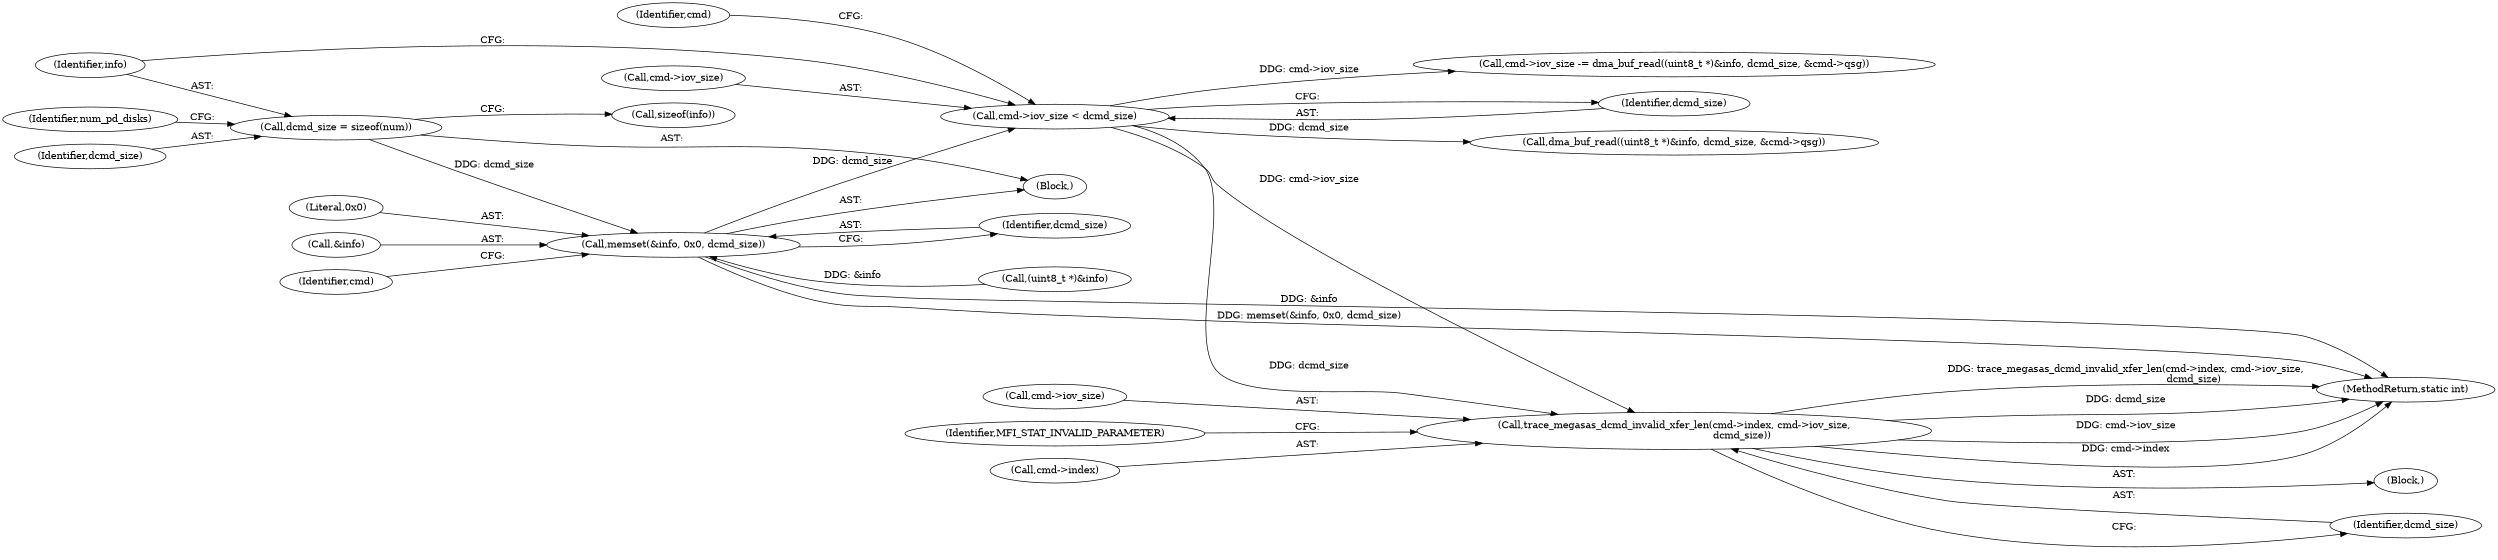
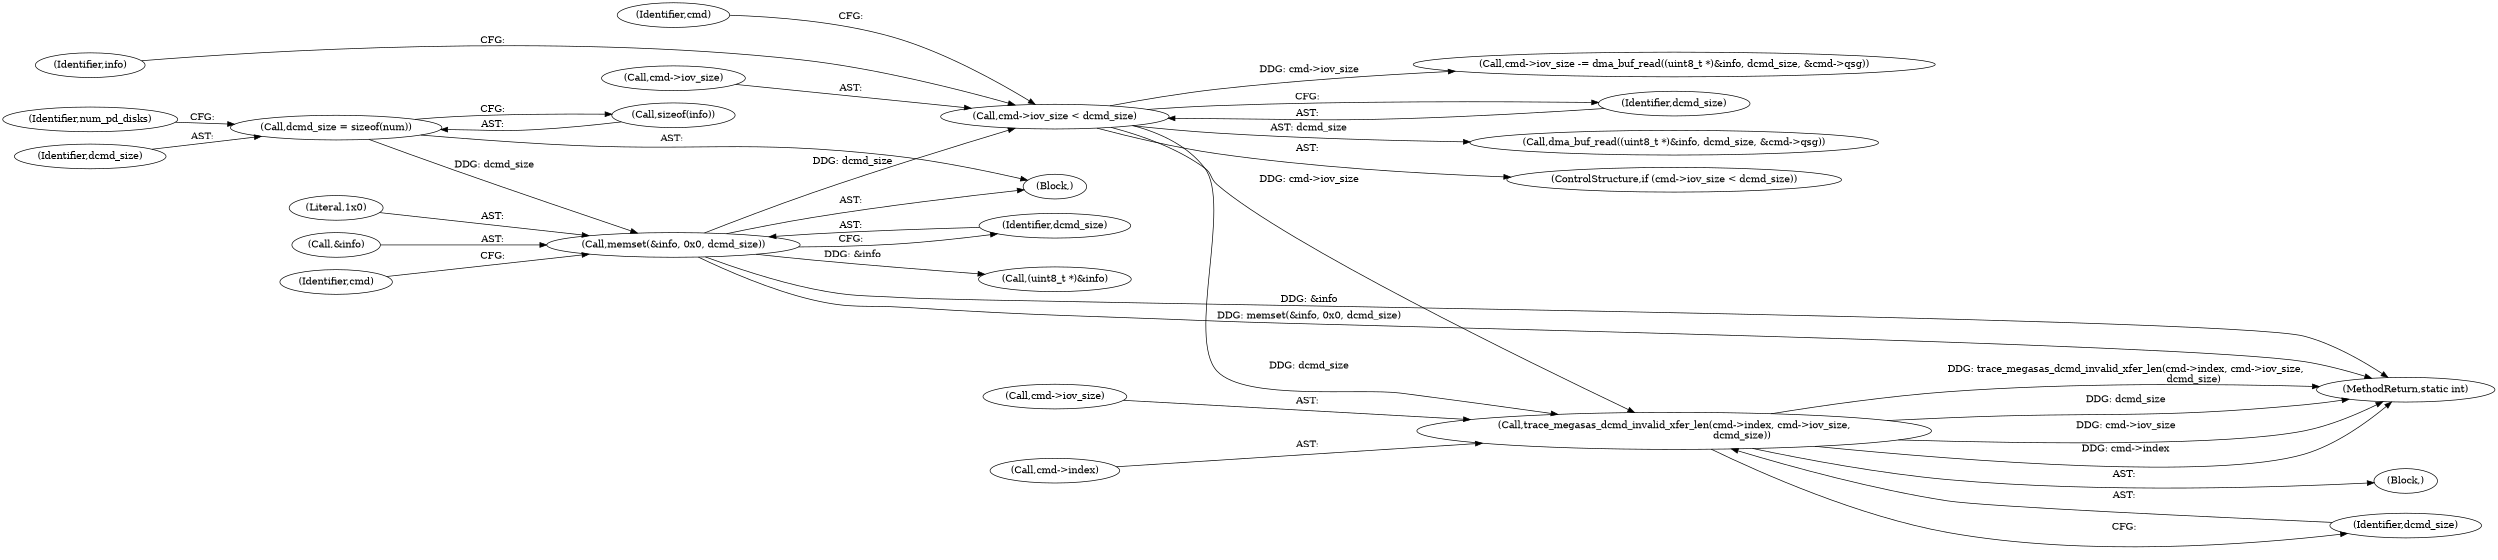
(206, 95) -> (535, 130)
(1309, 128) -> (1309, 128)
none -> (1674, 180)
(336, 208) -> (336, 208)
(850, 284) -> (867, 265)
(1055, 434) -> none
